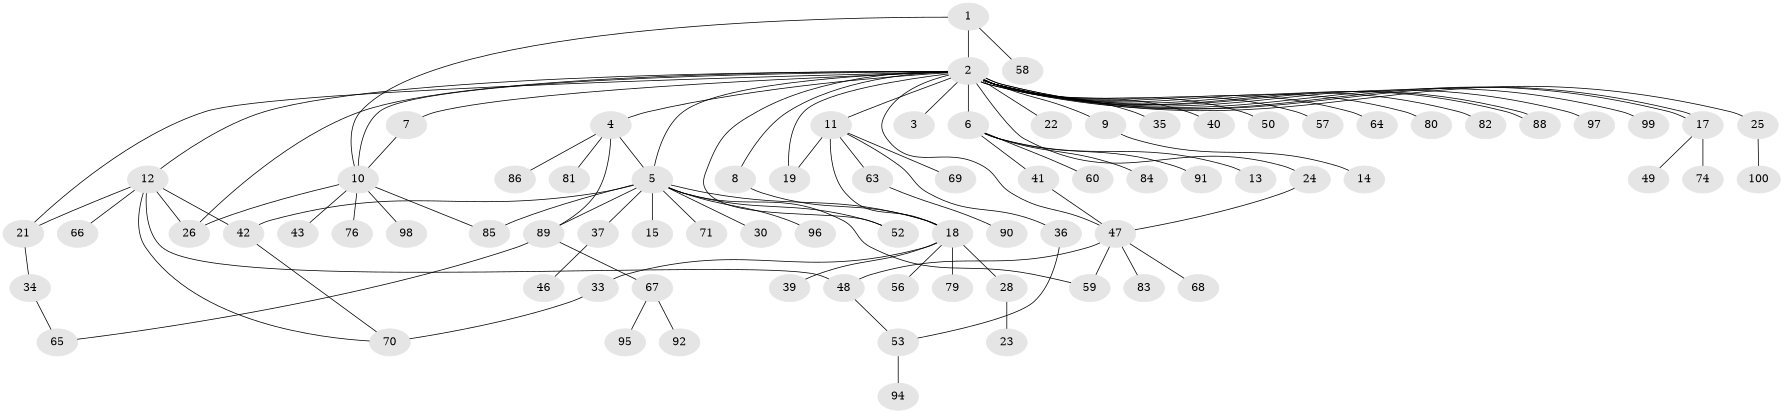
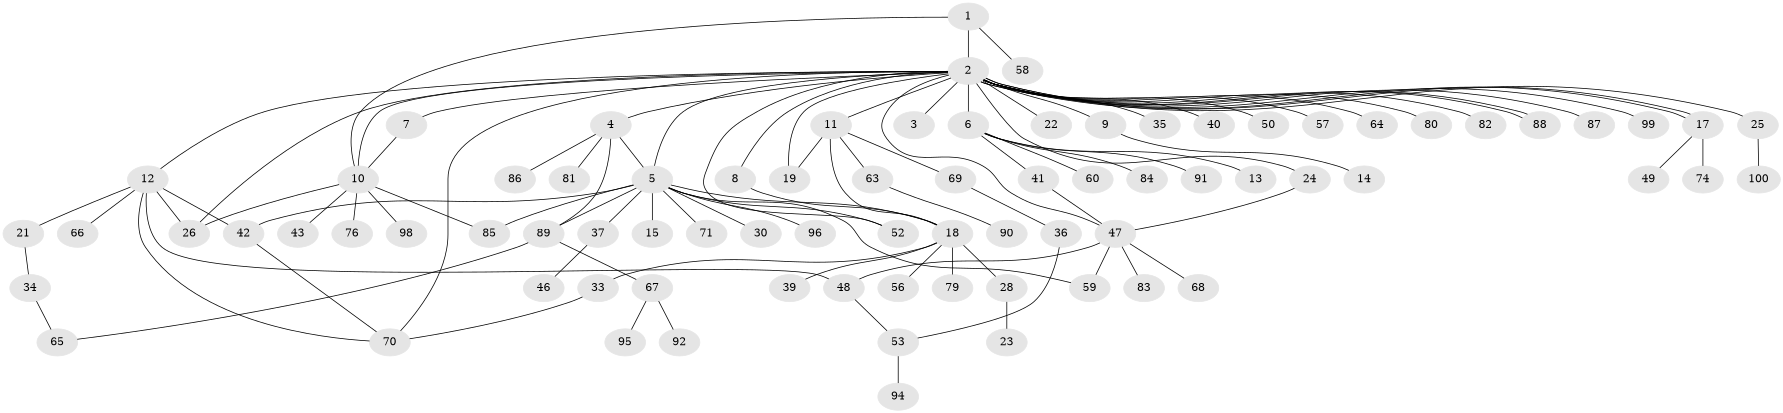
(284, 101) -> (583, 99)
(1594, 125) -> (1594, 125)
(938, 198) -> (1008, 207)
